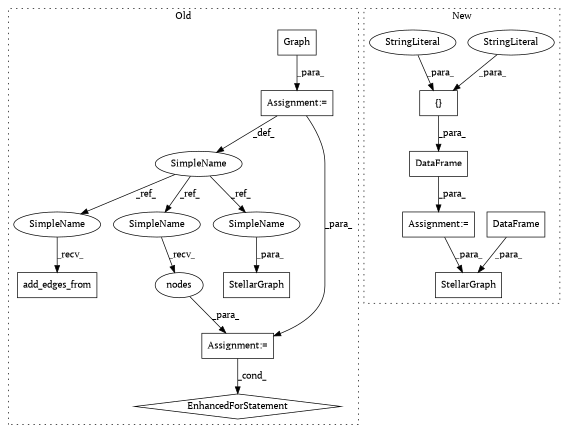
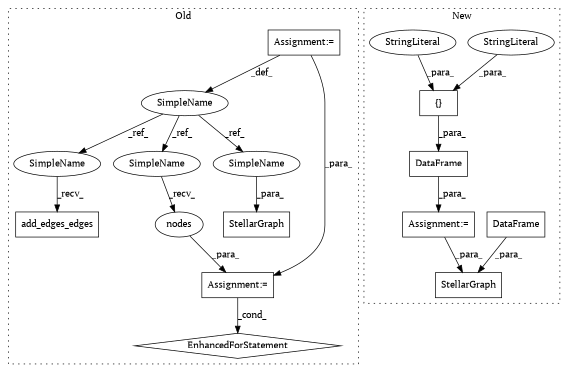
(297, 43) -> none
(57, 285) -> (57, 225)
